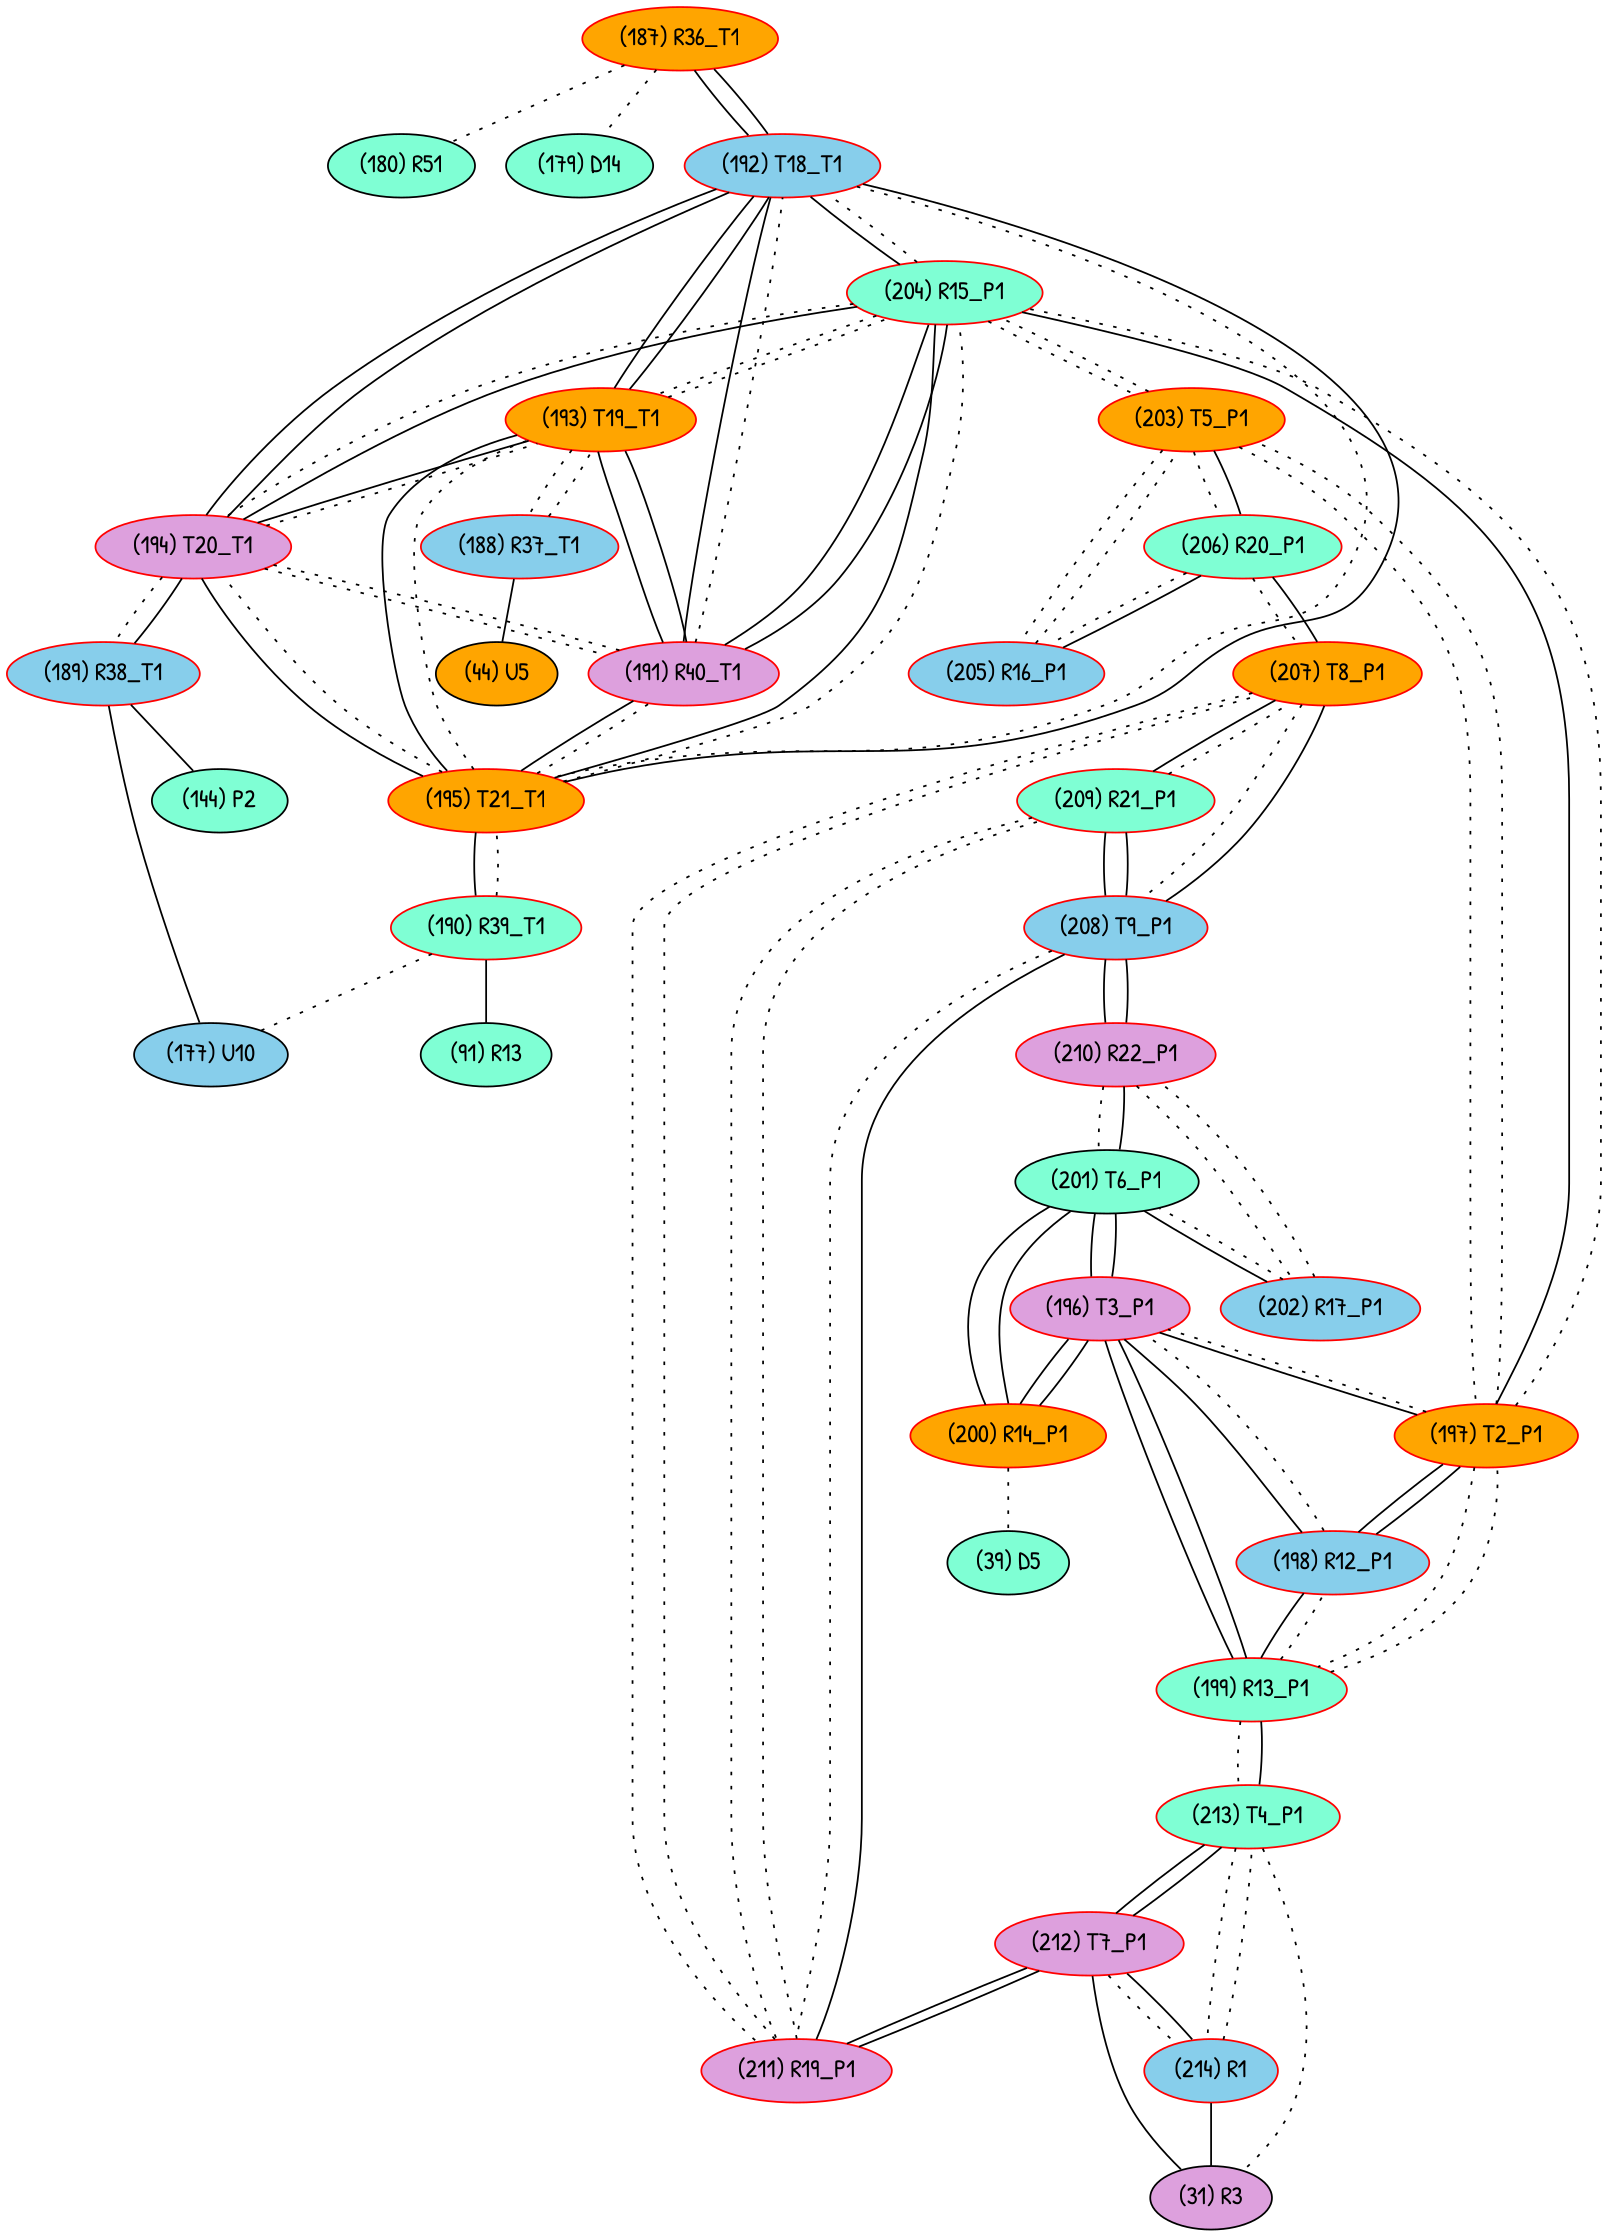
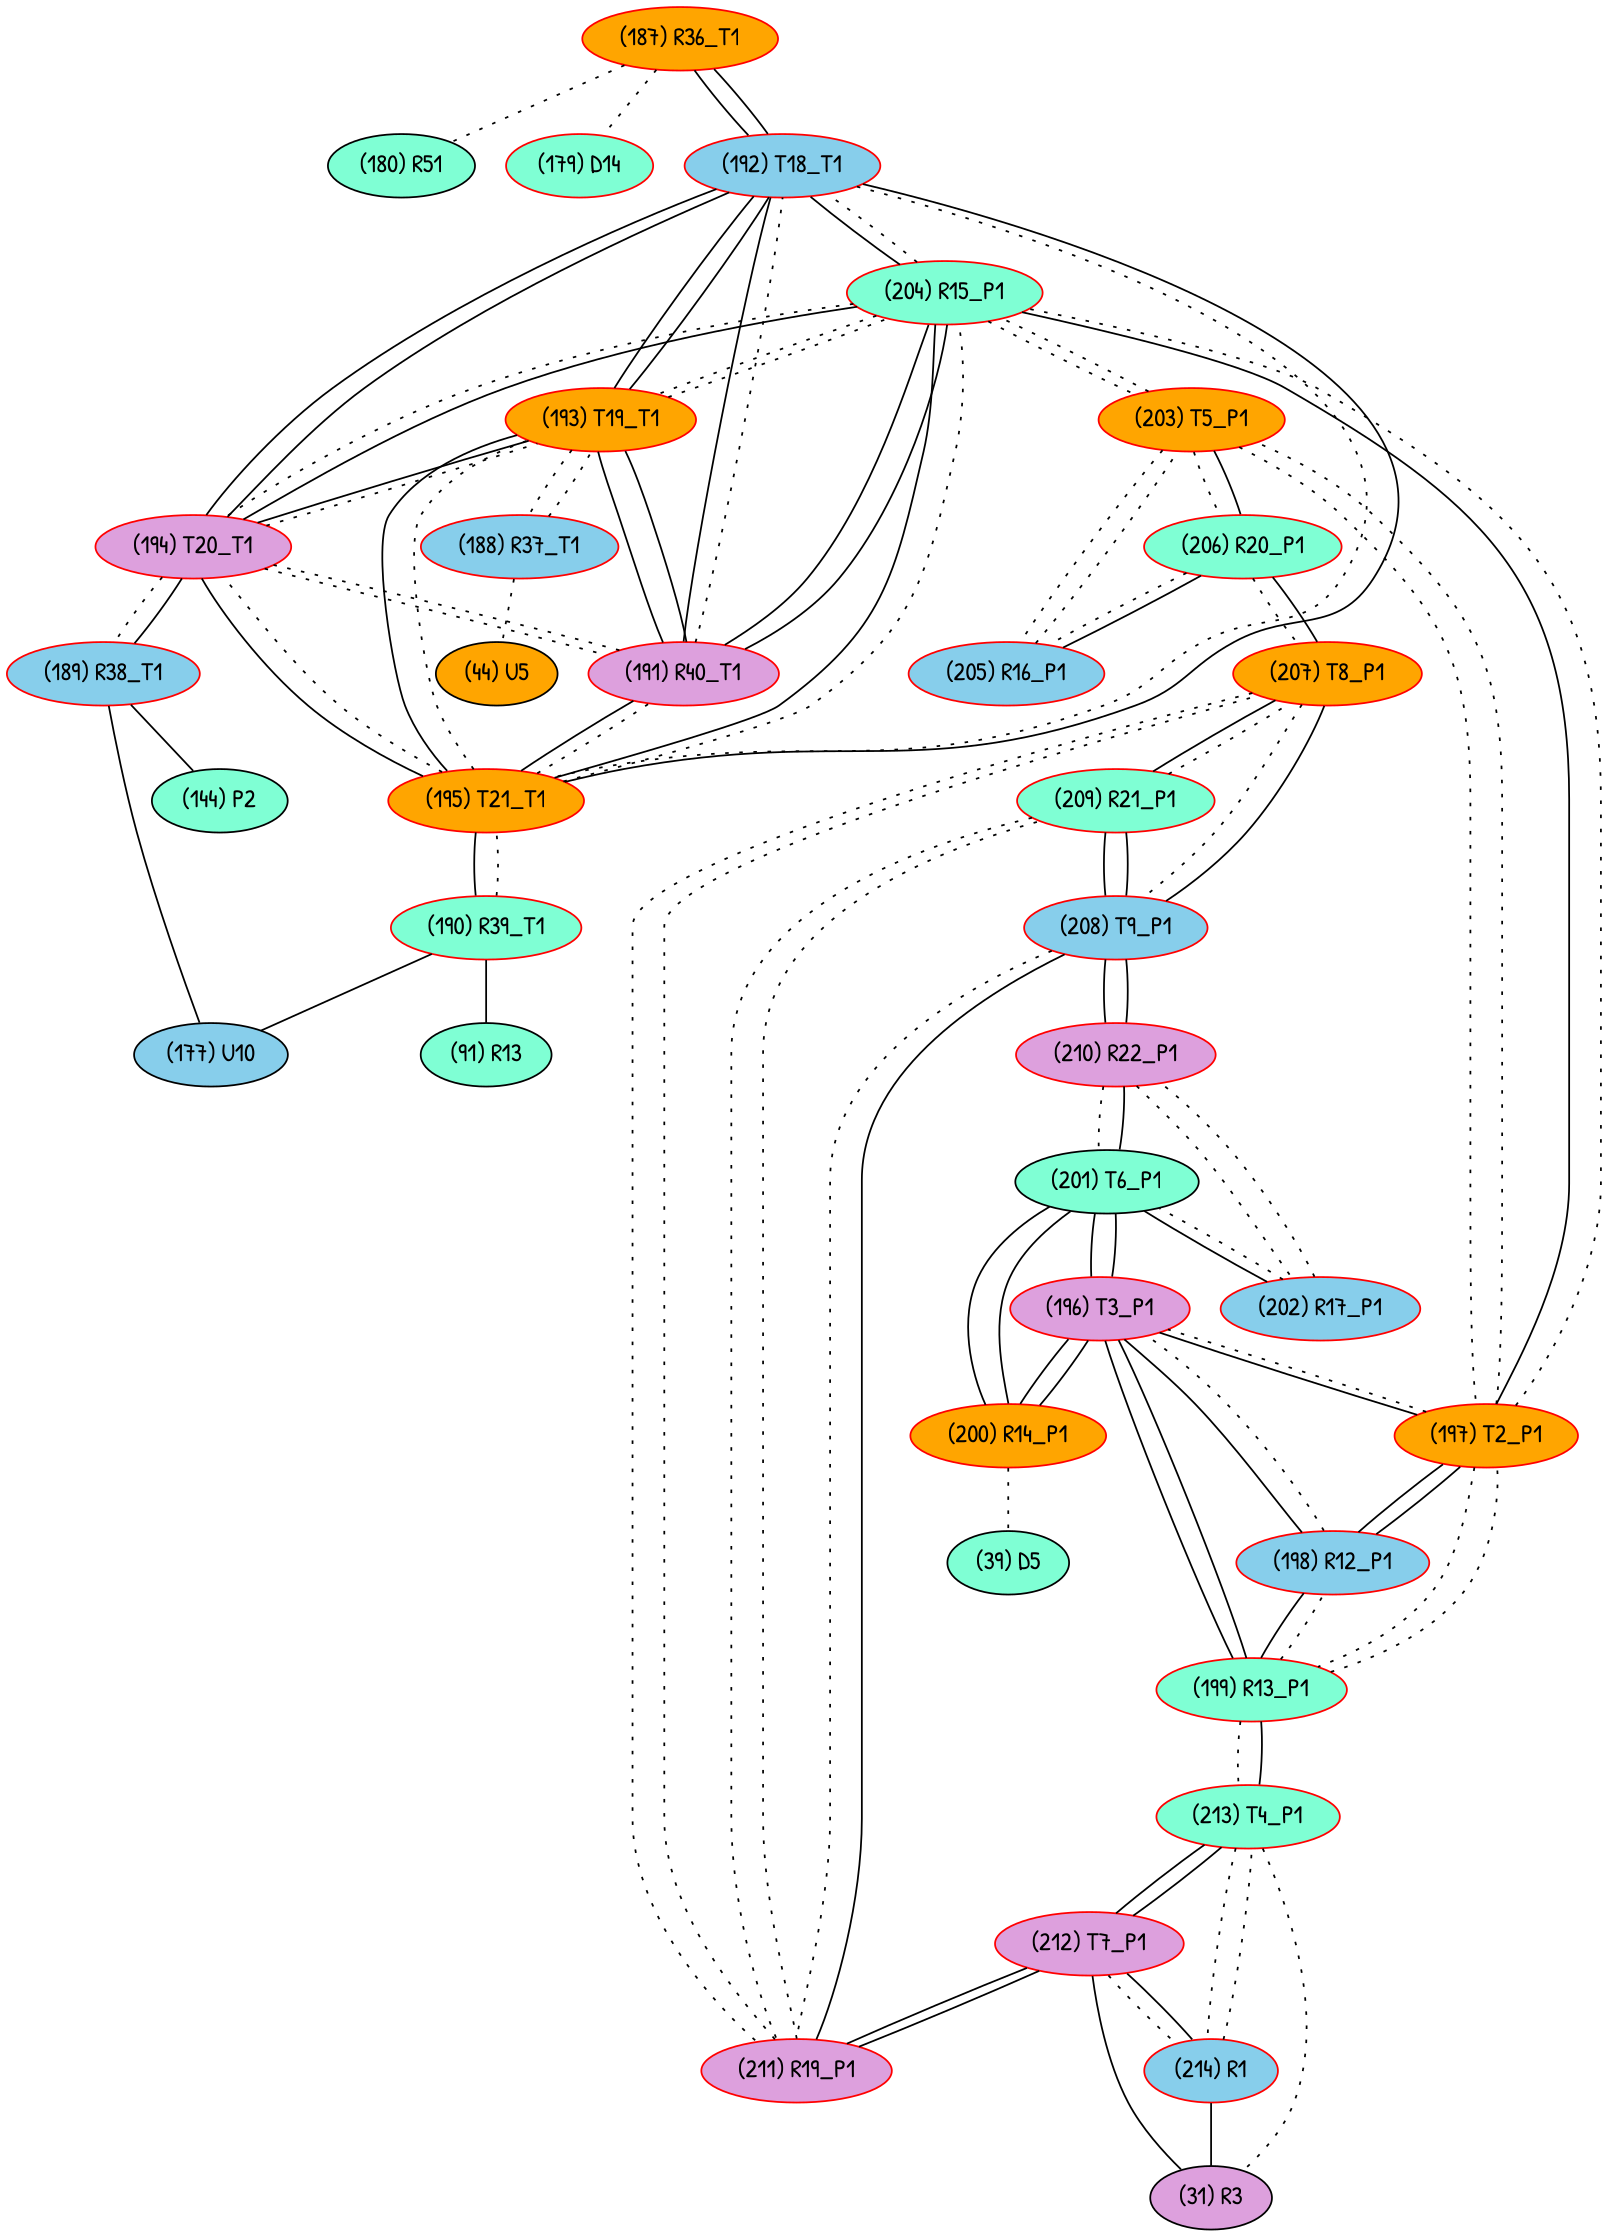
(580, 166) -> (580, 166)
(508, 610) -> (508, 610)
(346, 992) -> (346, 992)
